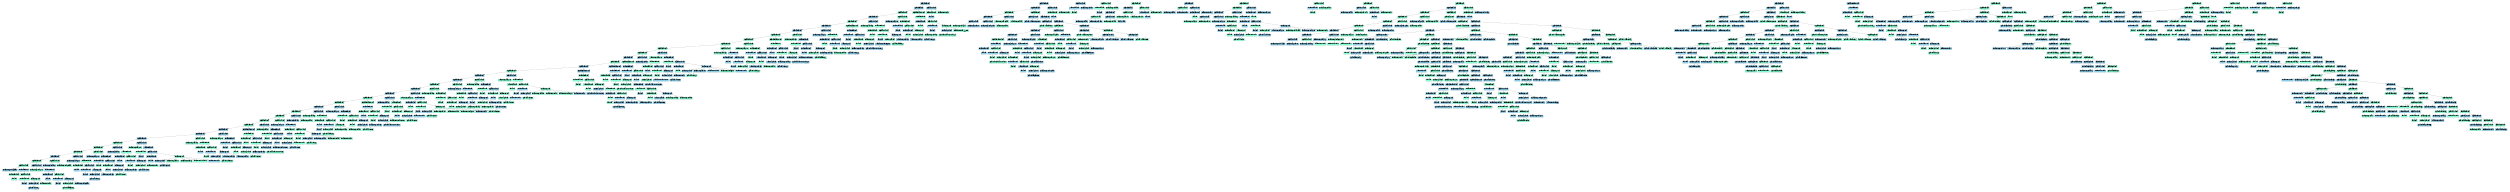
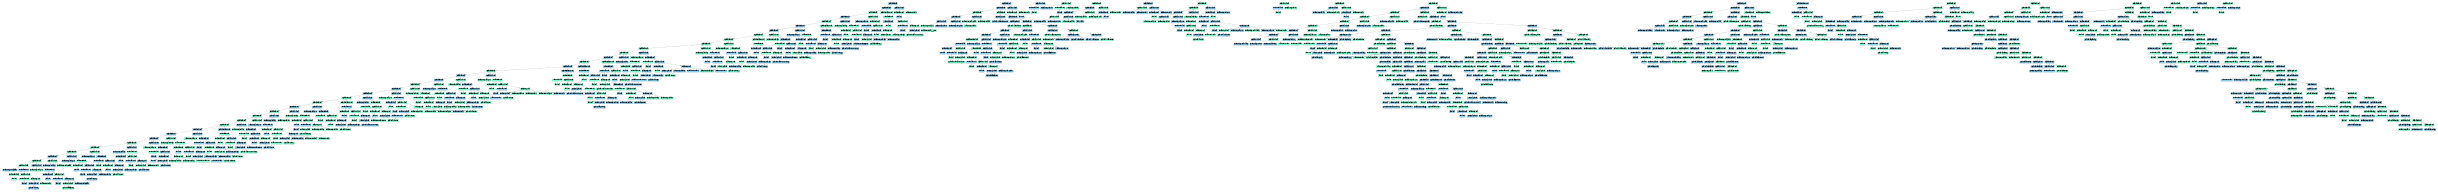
(2048, 22) -> (1994, 22)
(930, 40) -> none
(1523, 121) -> none
